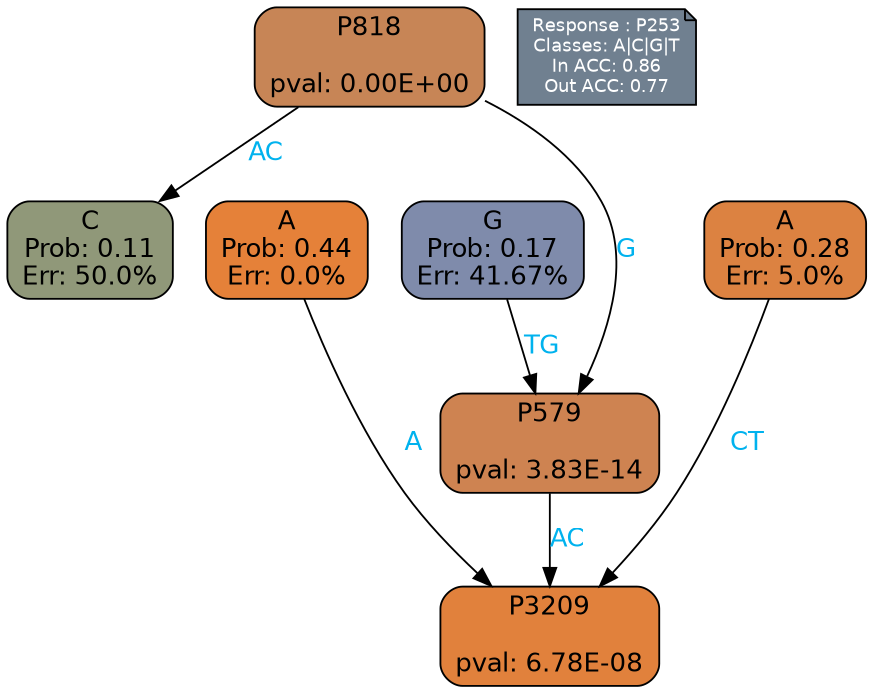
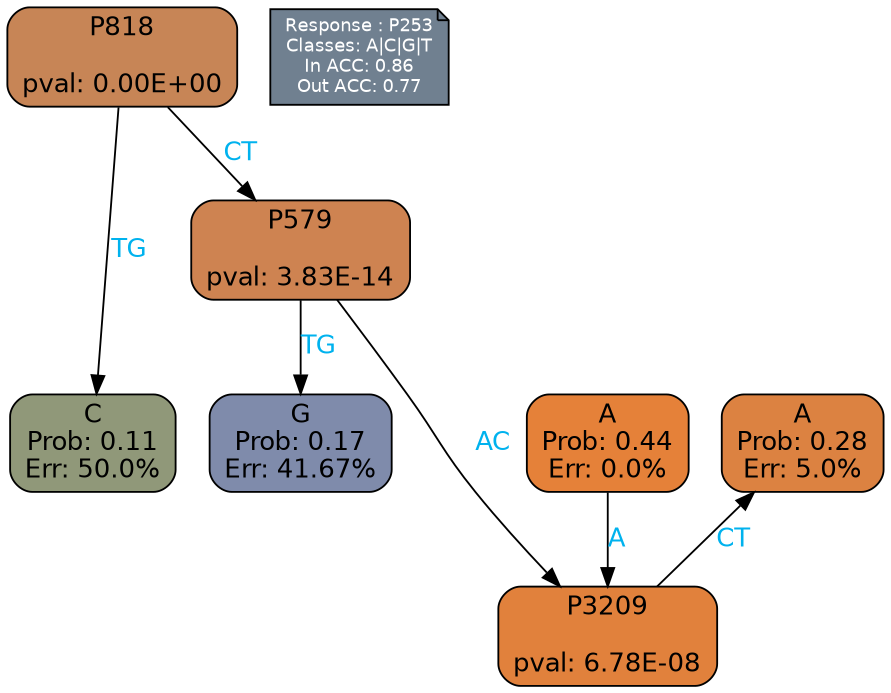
(266, 154) -> (129, 250)
(626, 250) -> (241, 154)
(519, 337) -> (301, 338)
(705, 444) -> (699, 546)
